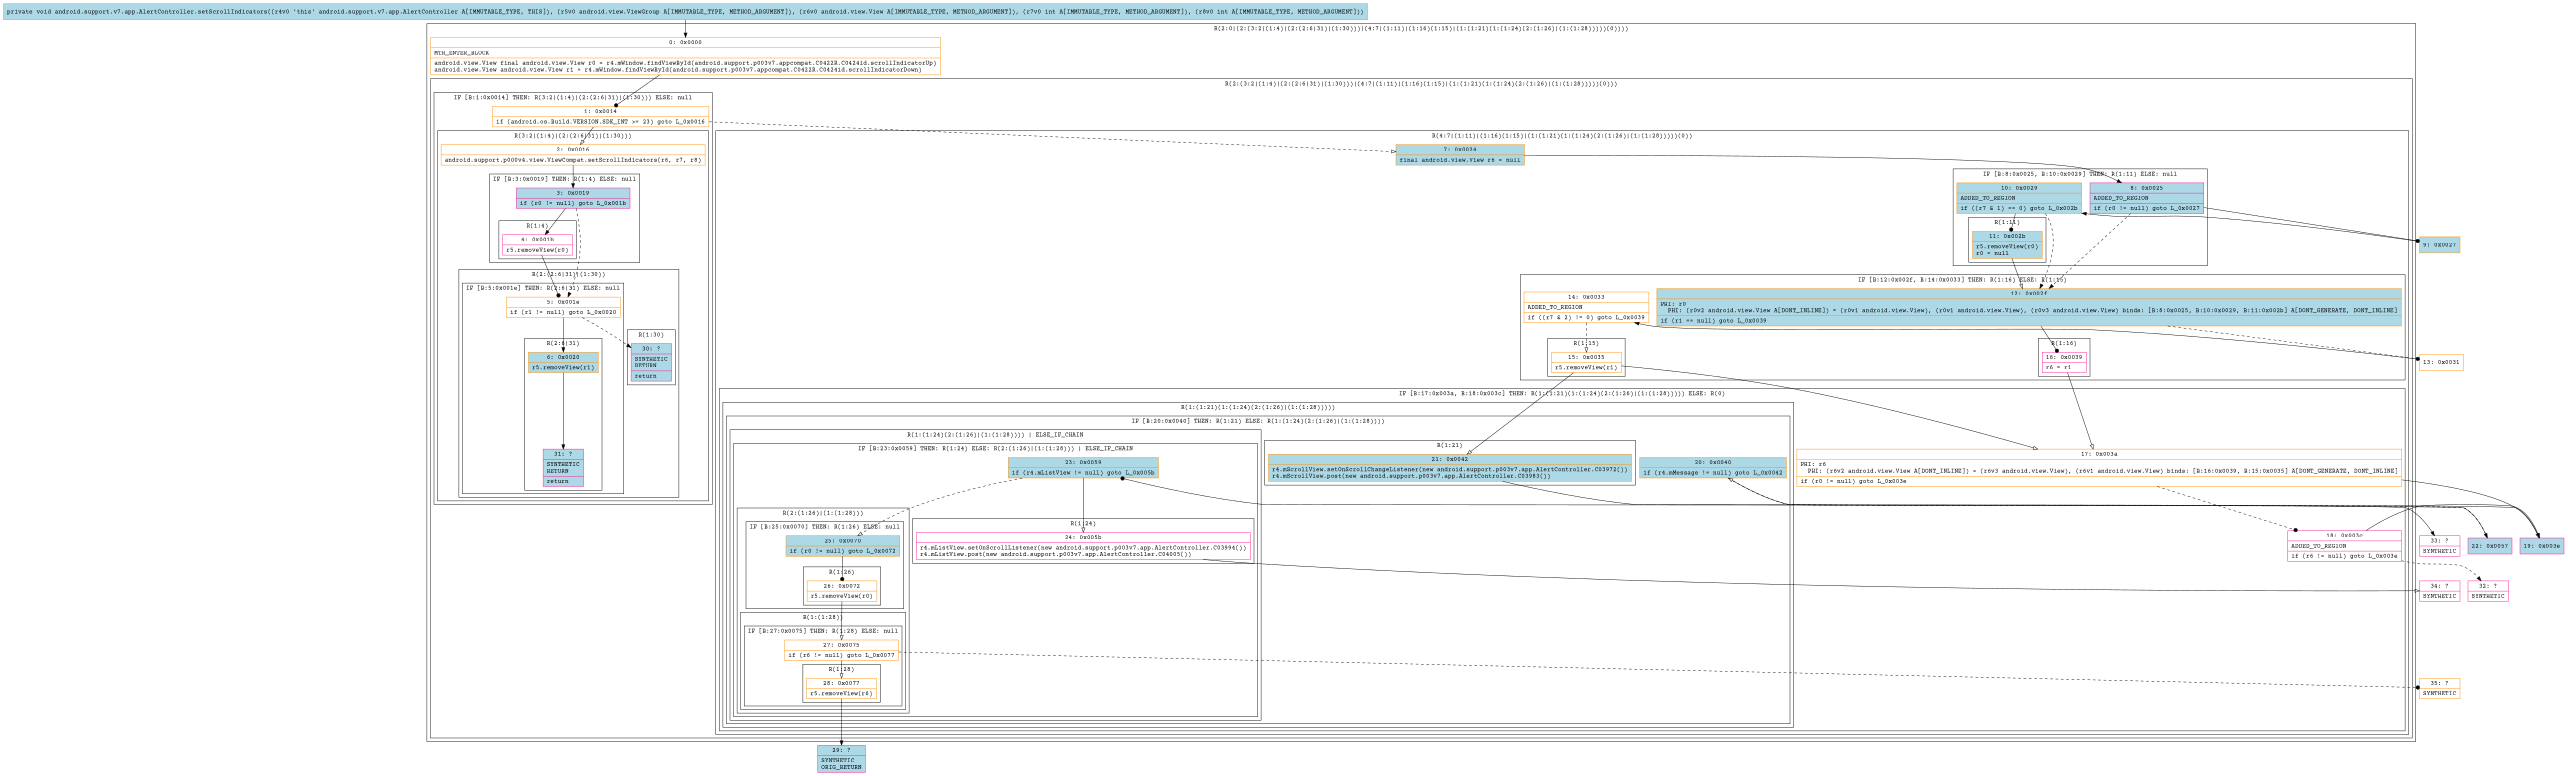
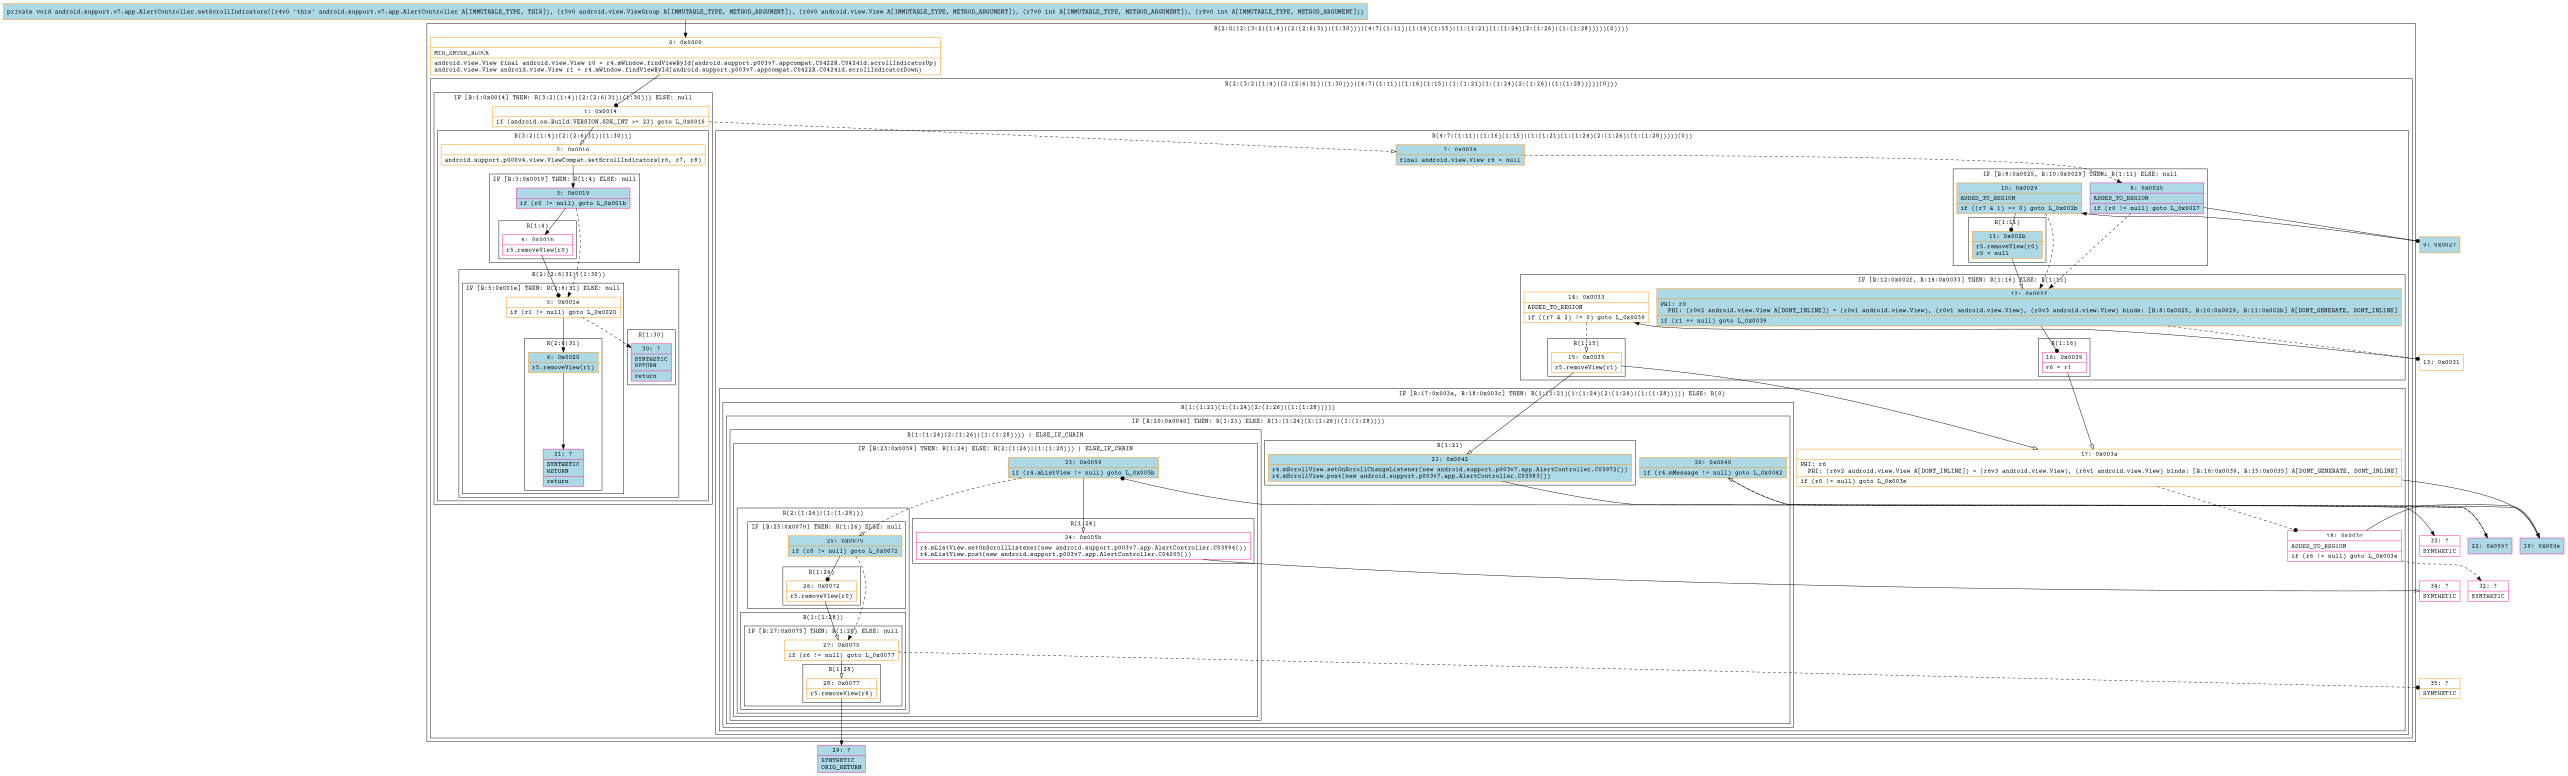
(1822, 157) -> (1822, 157)
none -> (865, 596)
